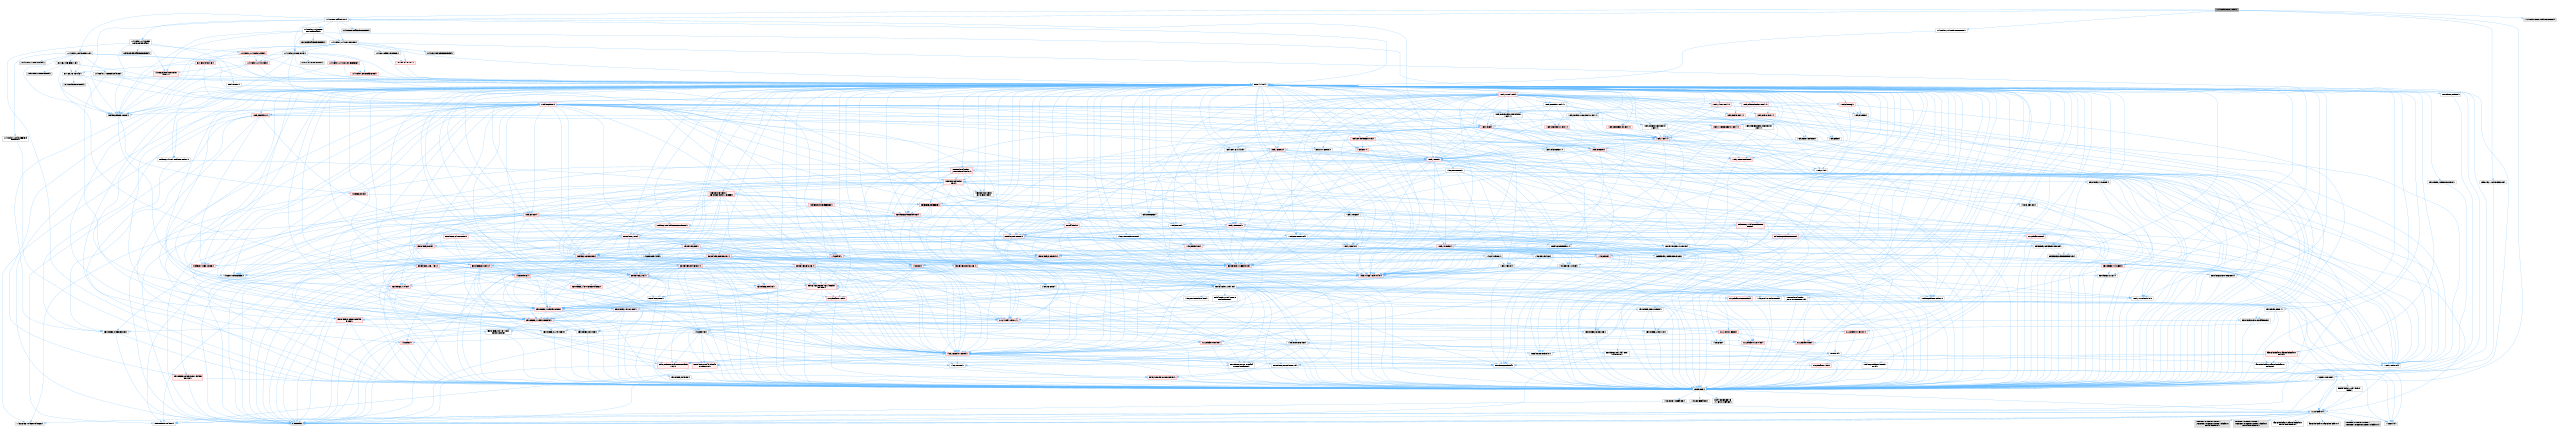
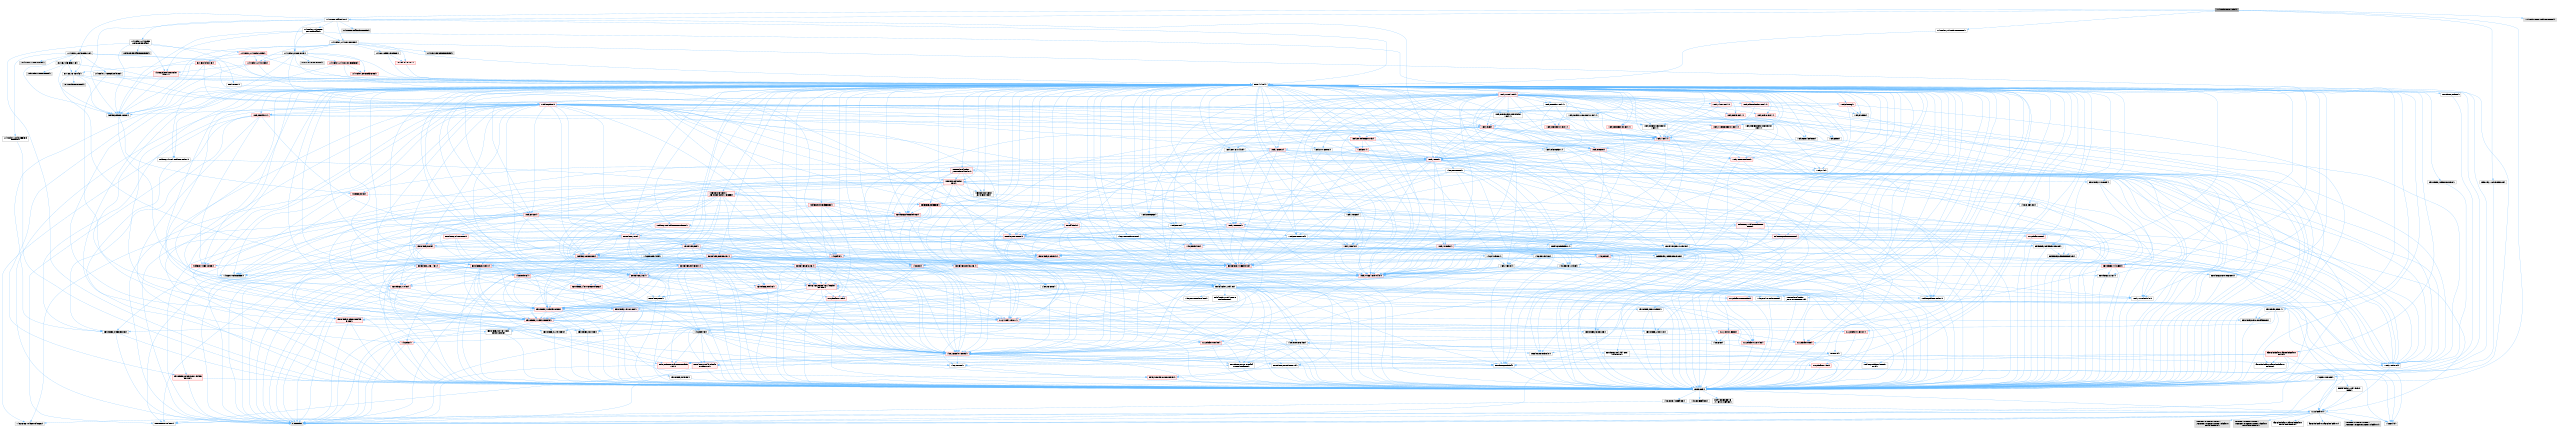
(313, 42) -> none
